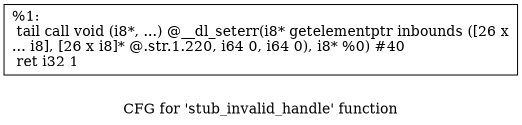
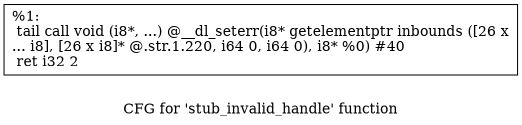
(46, 62) -> (46, 62)
